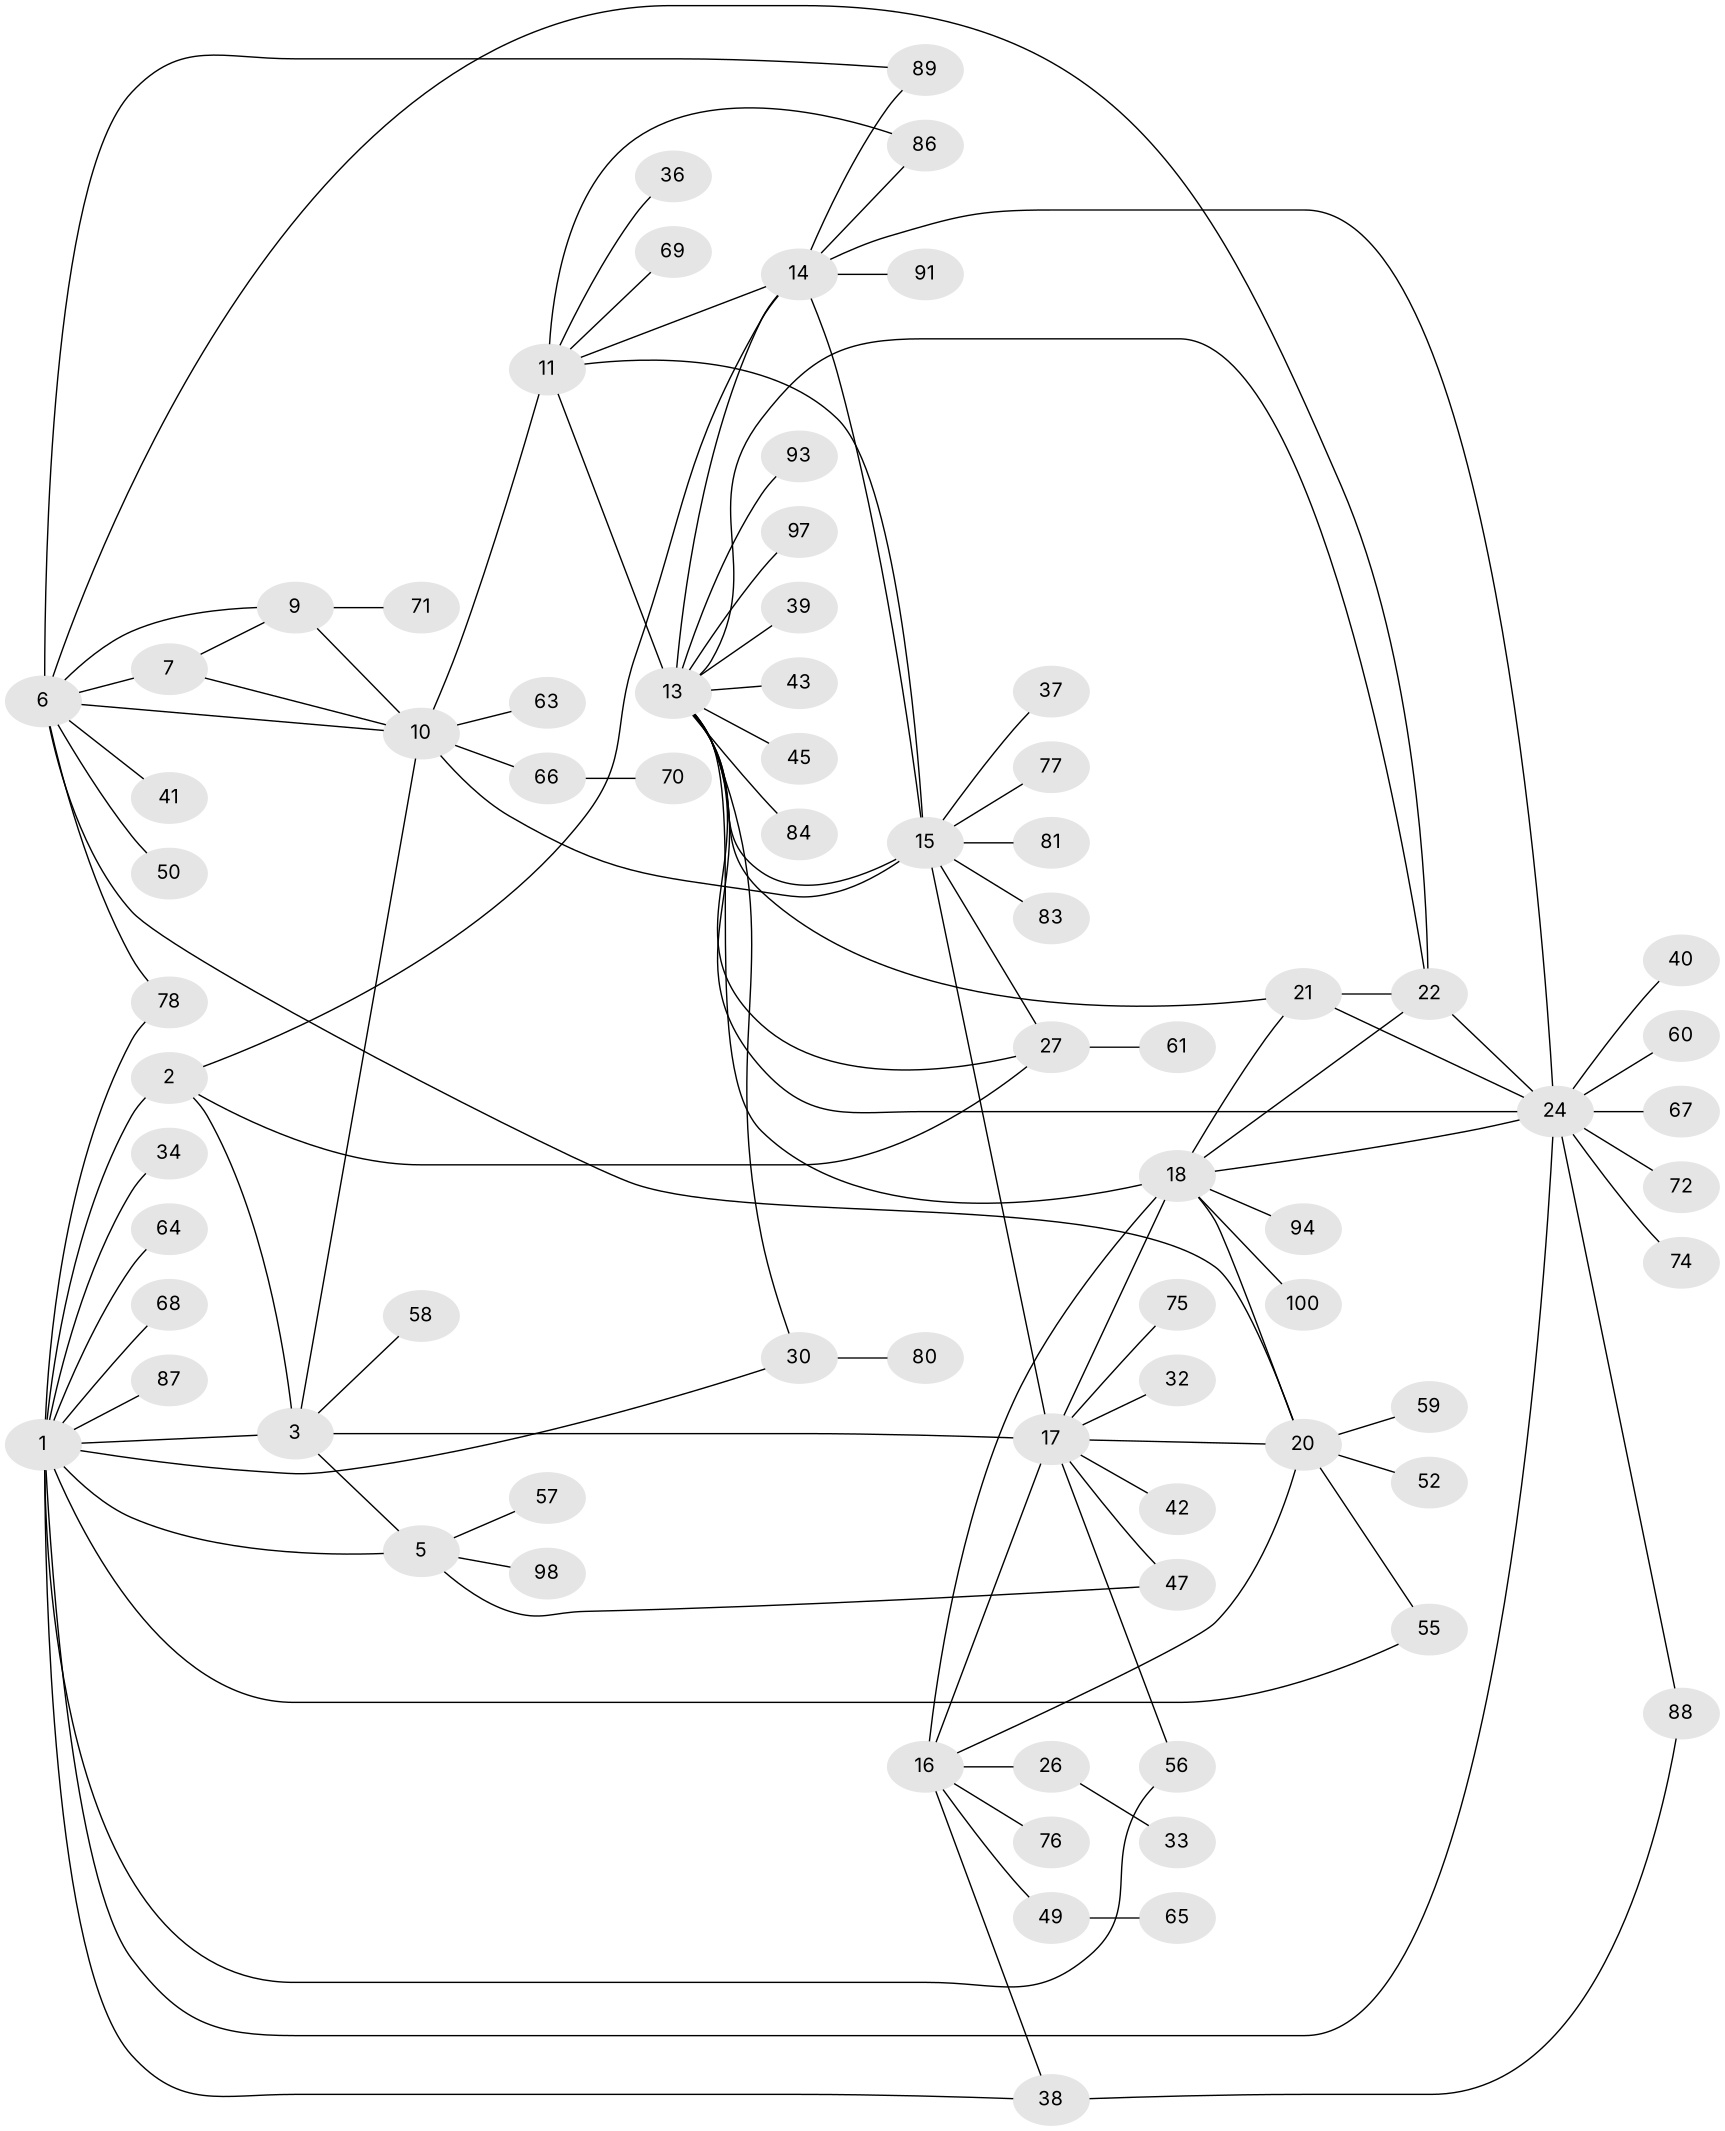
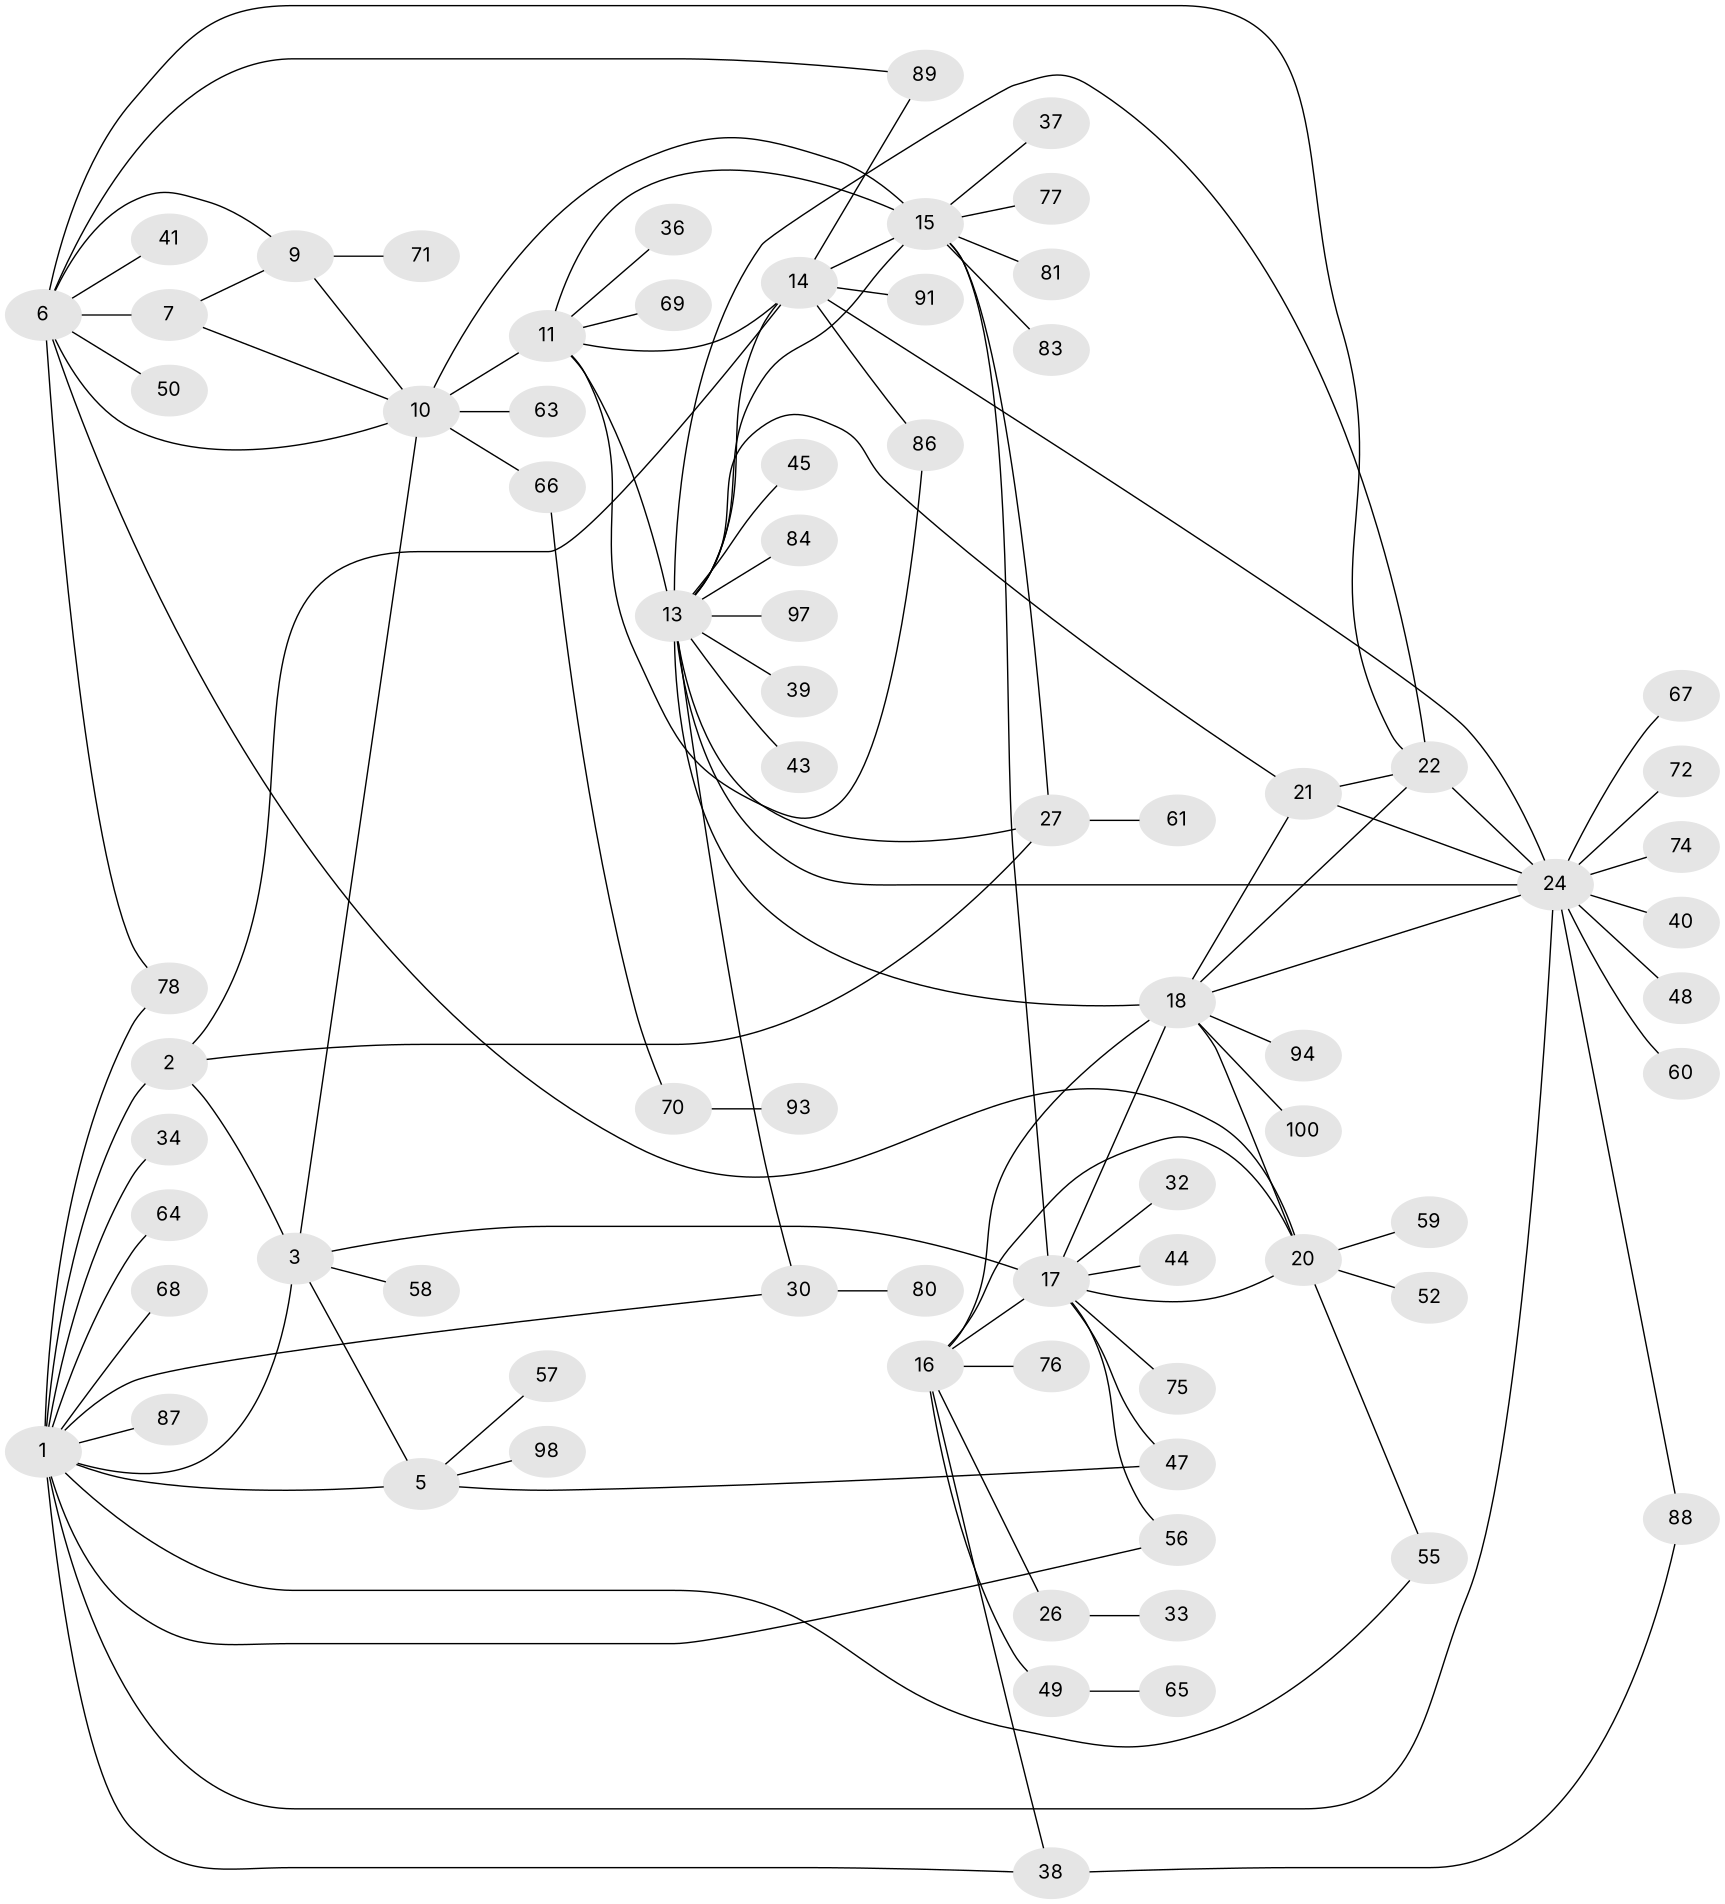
(721, 568) -> (737, 1109)
none -> (1681, 998)
(1177, 1509) -> (1177, 1260)
